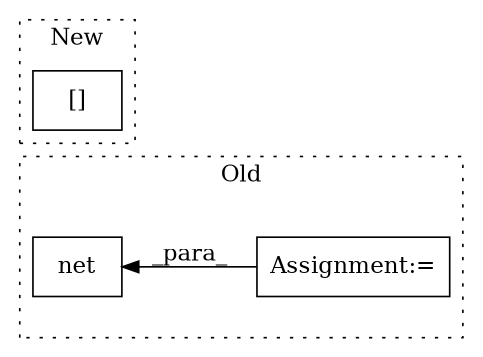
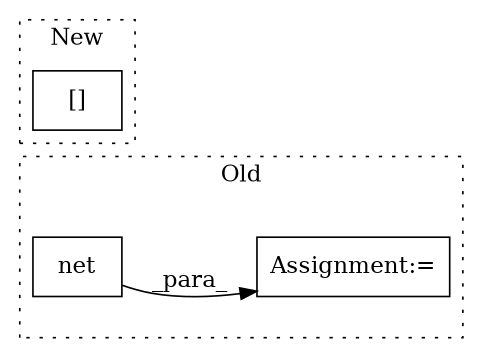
(198, 267) -> (180, 296)
